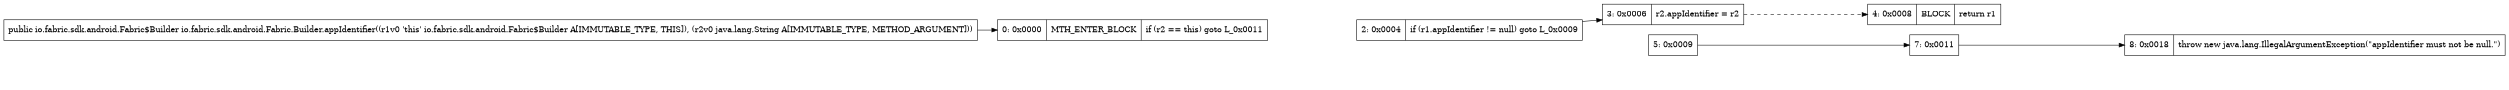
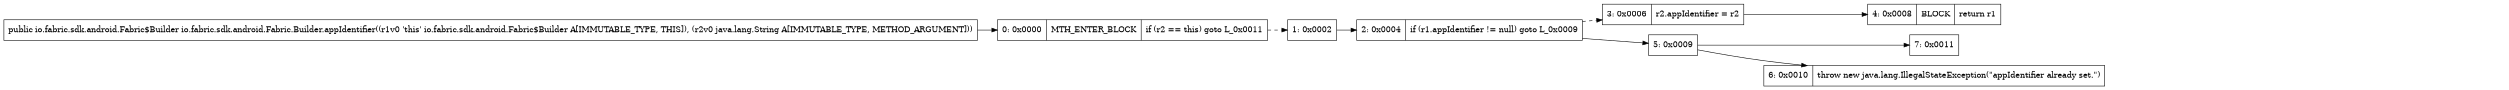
(1803, 14) -> (1803, 14)
(1589, 21) -> (1589, 21)
none -> (1312, 30)
none -> (1613, 41)
(2315, 45) -> none
none -> (1934, 76)
